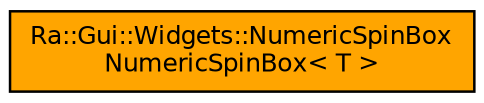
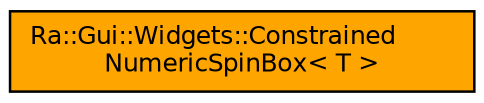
(242, 51) -> (242, 51)
